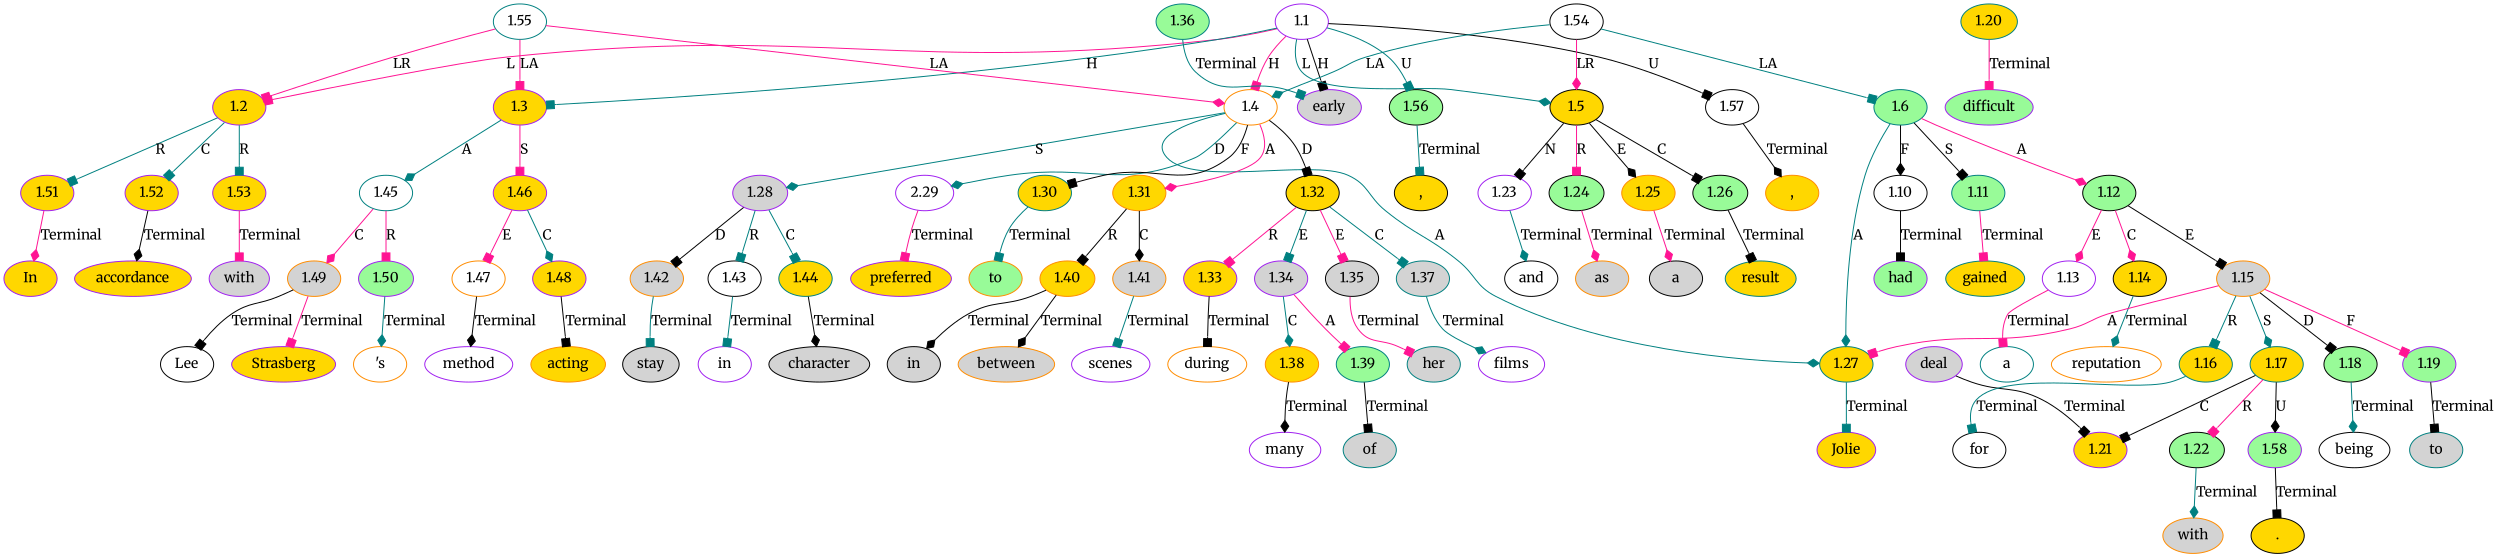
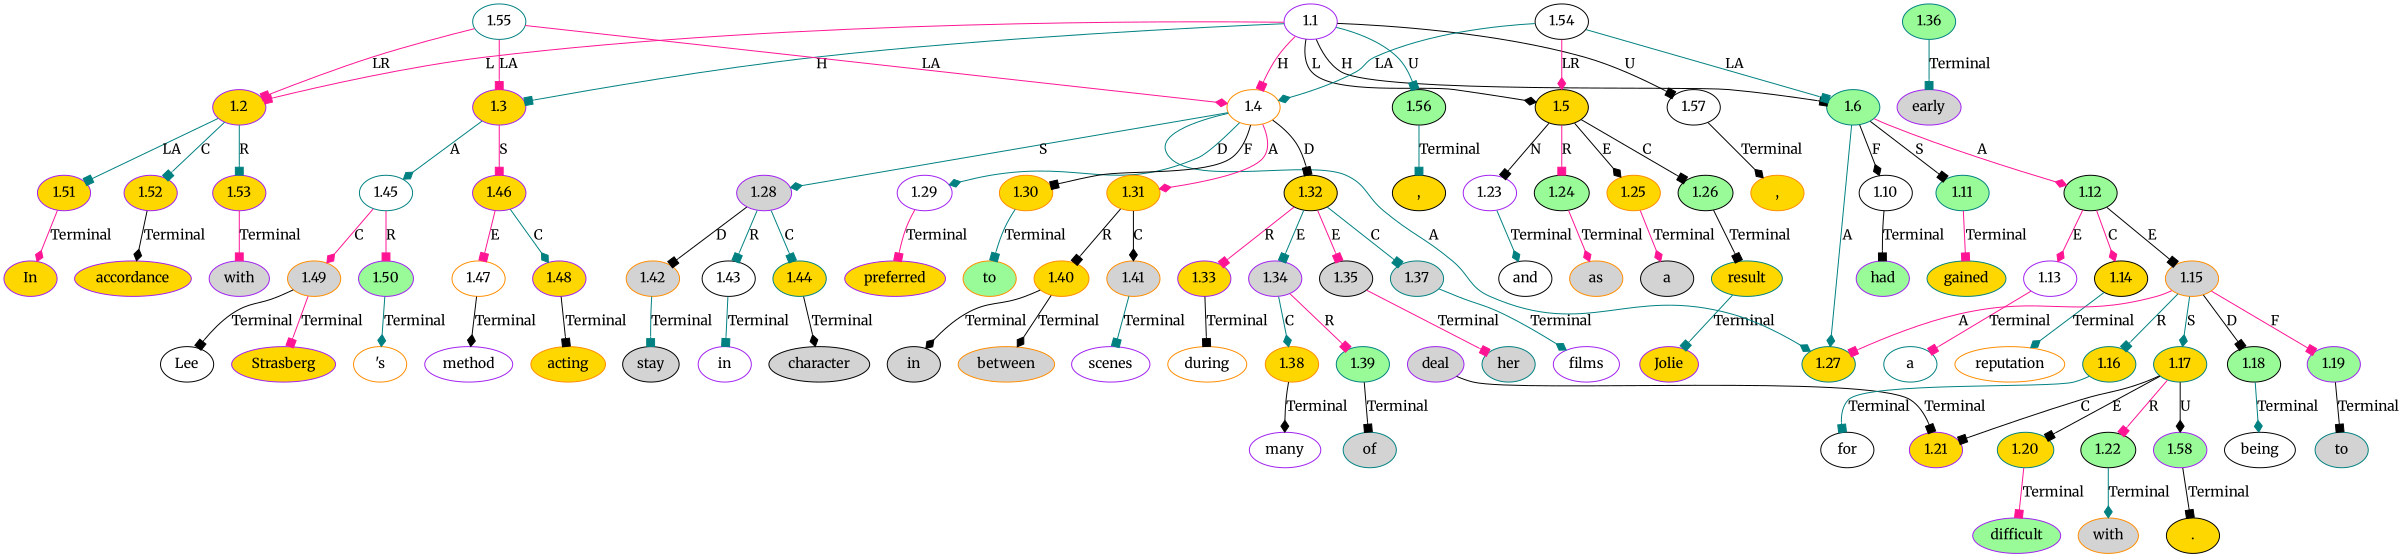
(1314, 60) -> (1558, 88)
(1402, 89) -> (1400, 88)
(161, 150) -> (172, 150)
(925, 193) -> (925, 193)
(1045, 193) -> (1026, 193)
(1330, 322) -> (1329, 322)
(1846, 402) -> (1711, 318)
none -> (2108, 405)
